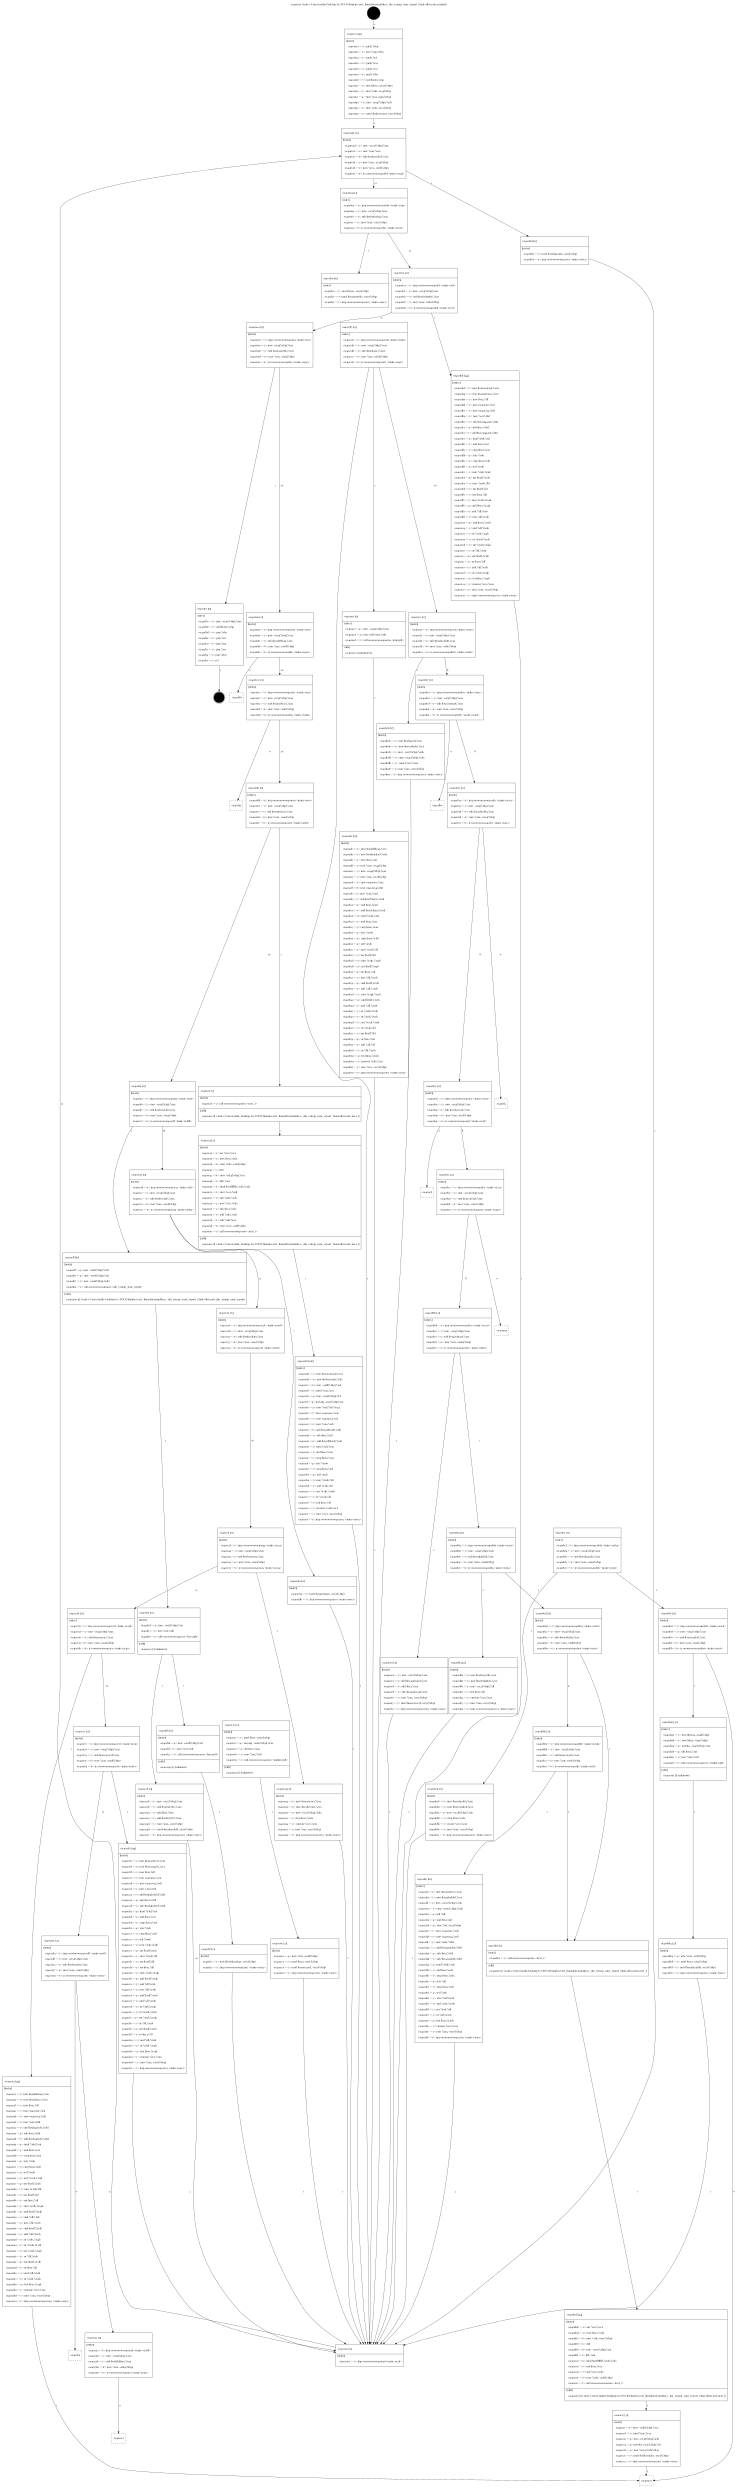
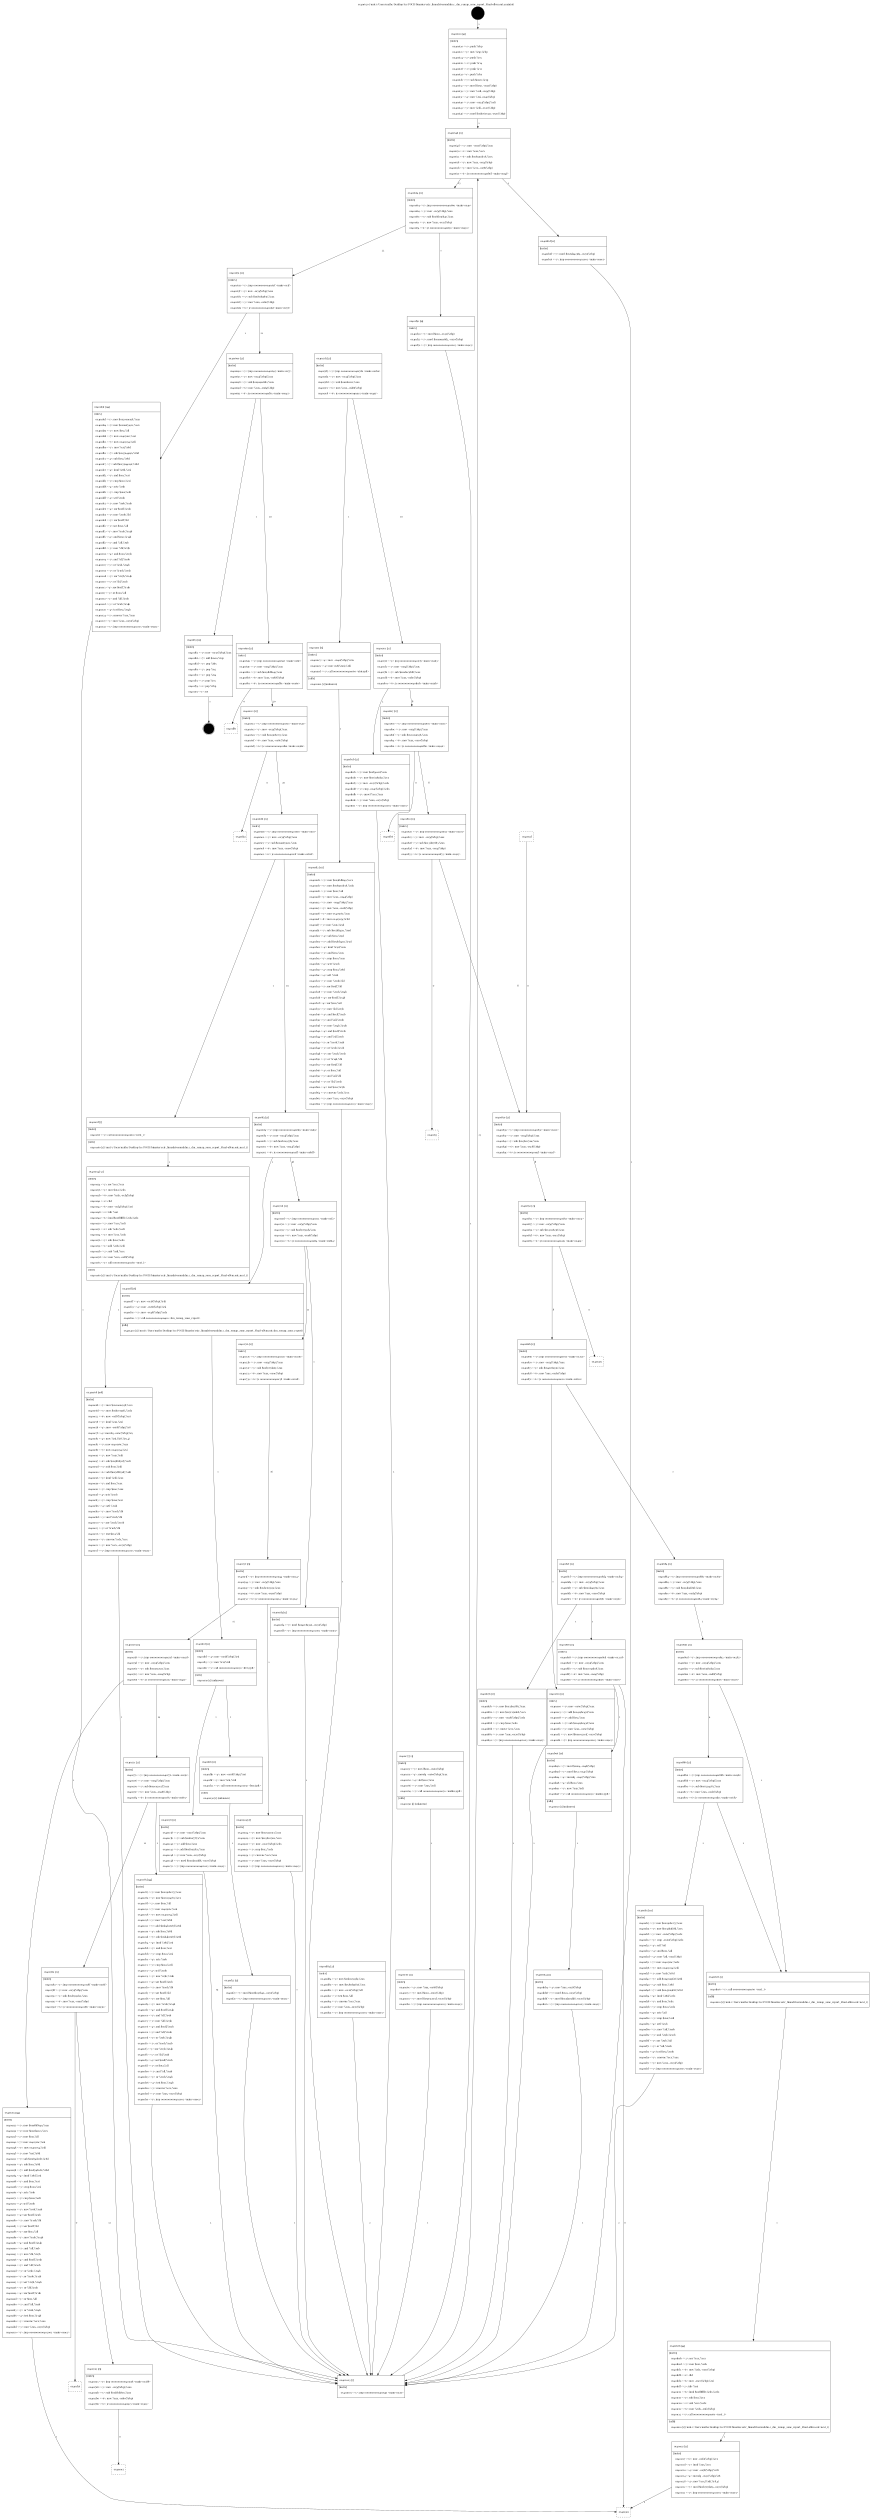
(430, 1155) -> (527, 976)
(366, 1335) -> (470, 1371)
(482, 1614) -> none
